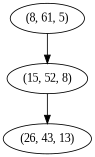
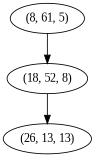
(47, 79) -> (47, 79)
(47, 139) -> (47, 139)
